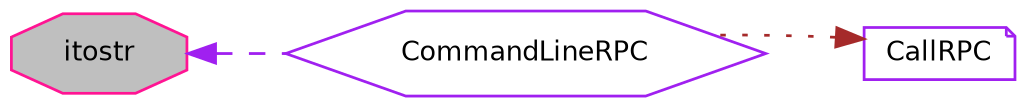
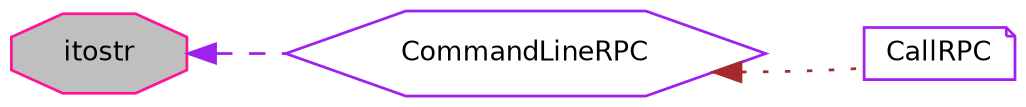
(775, 35) -> (802, 71)
